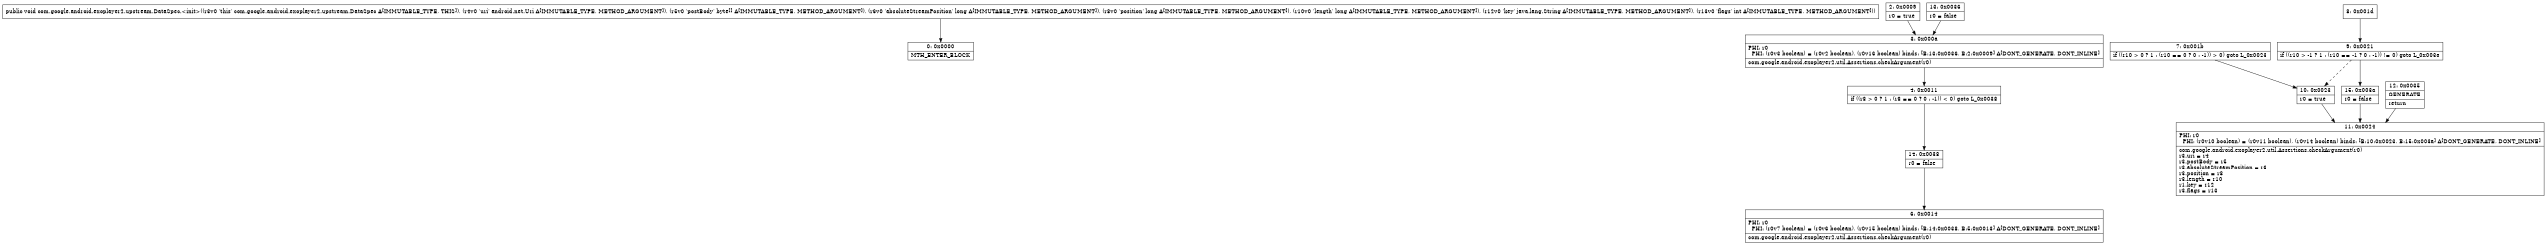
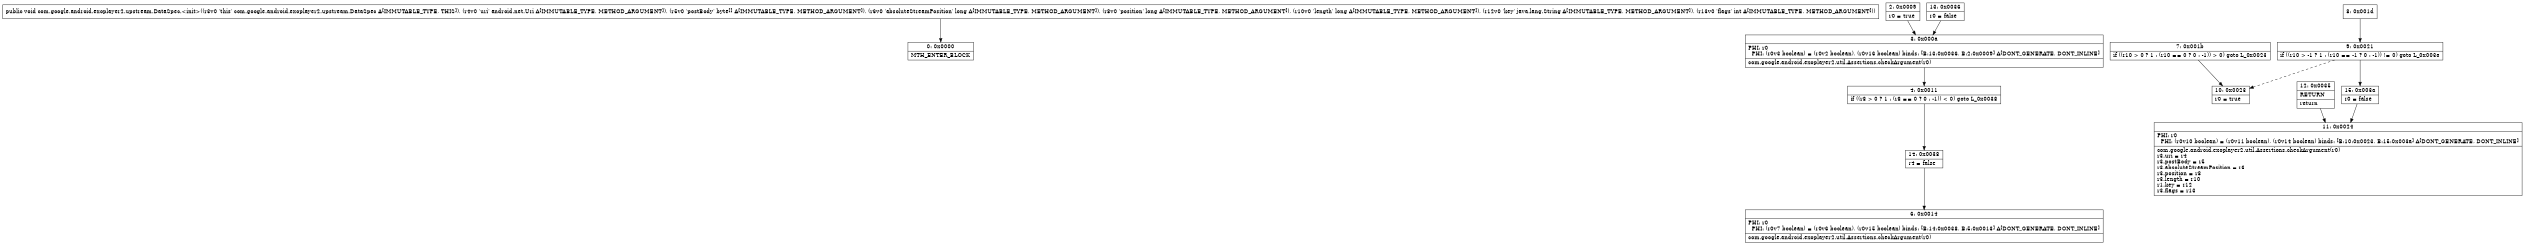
(2405, 95) -> (2313, 95)
(2327, 112) -> none
(1922, 163) -> (1922, 163)
